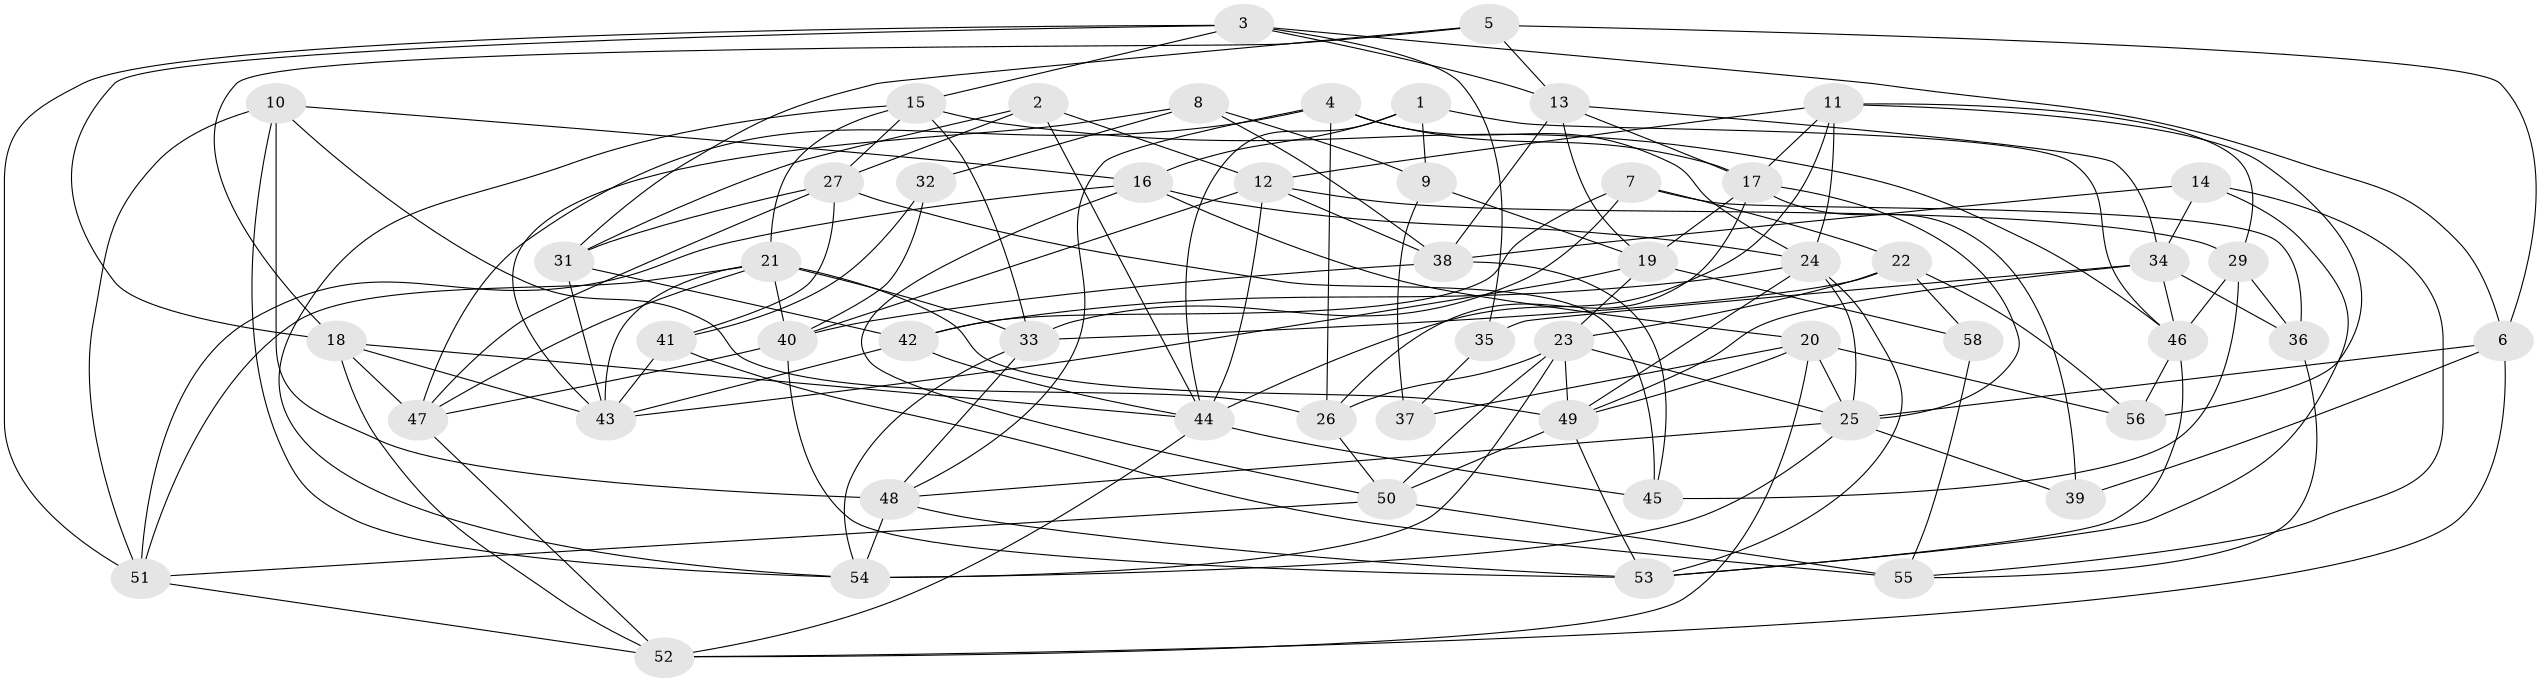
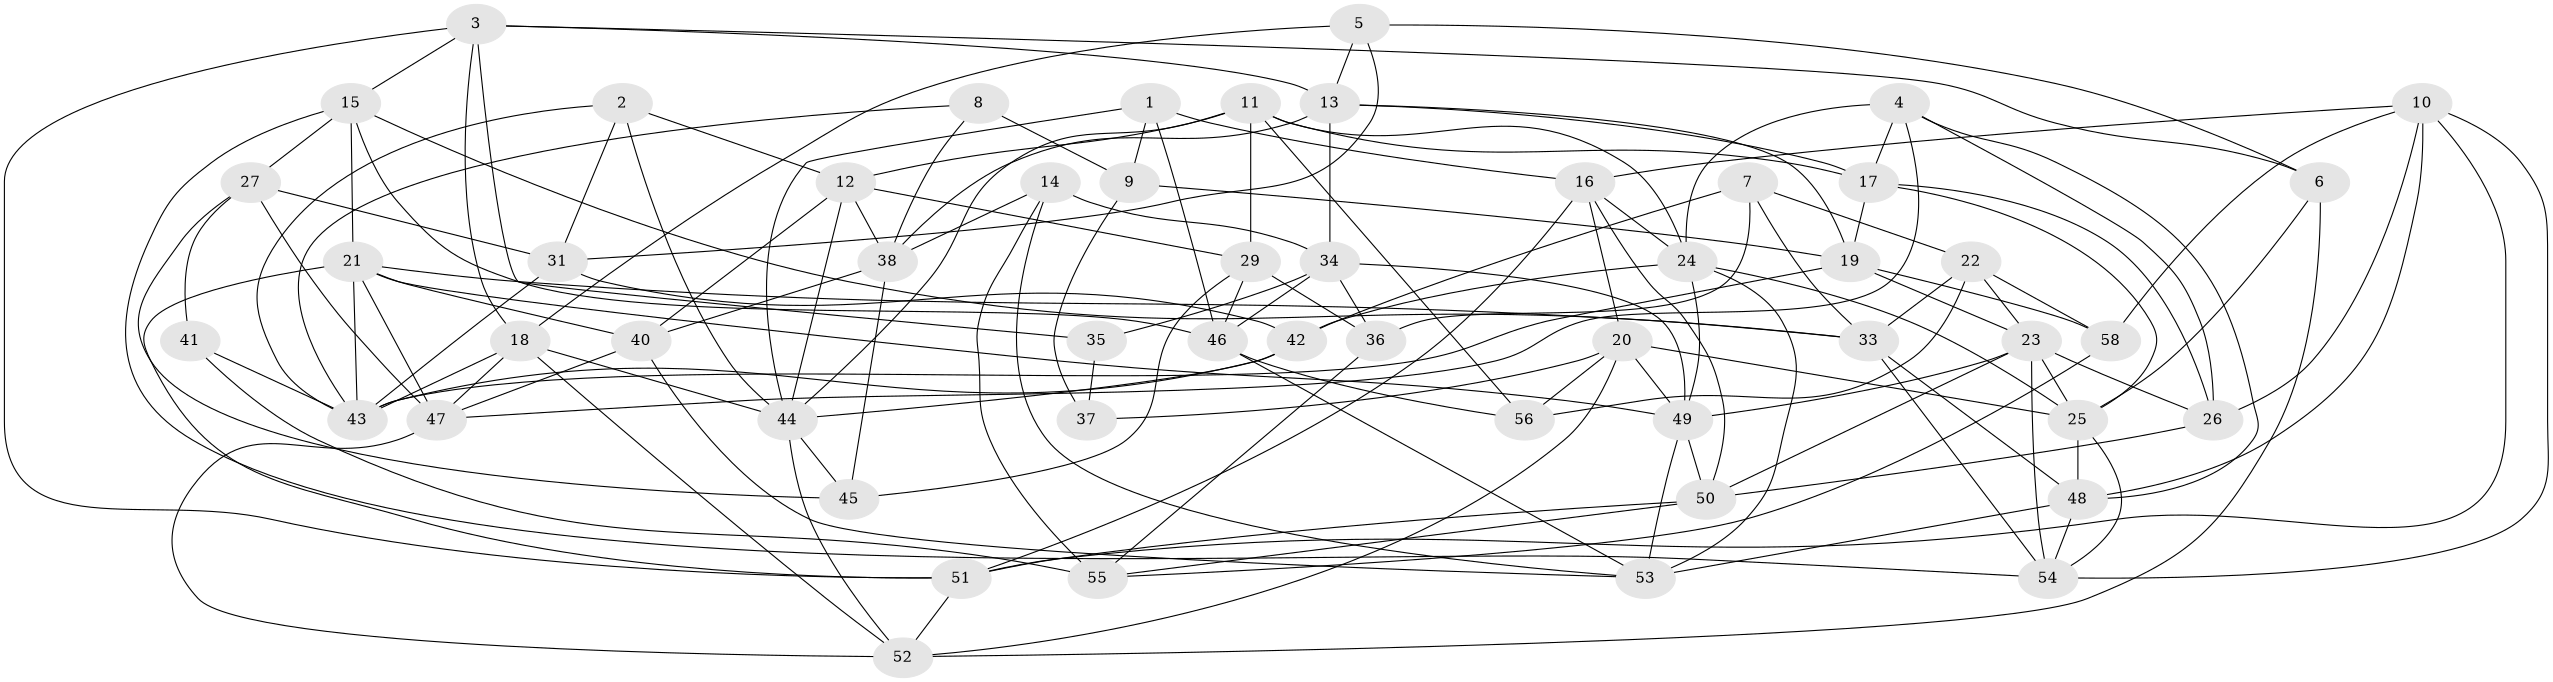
(932, 145) -> (331, 188)
(926, 183) -> none
none -> (2241, 193)
(2076, 499) -> none
